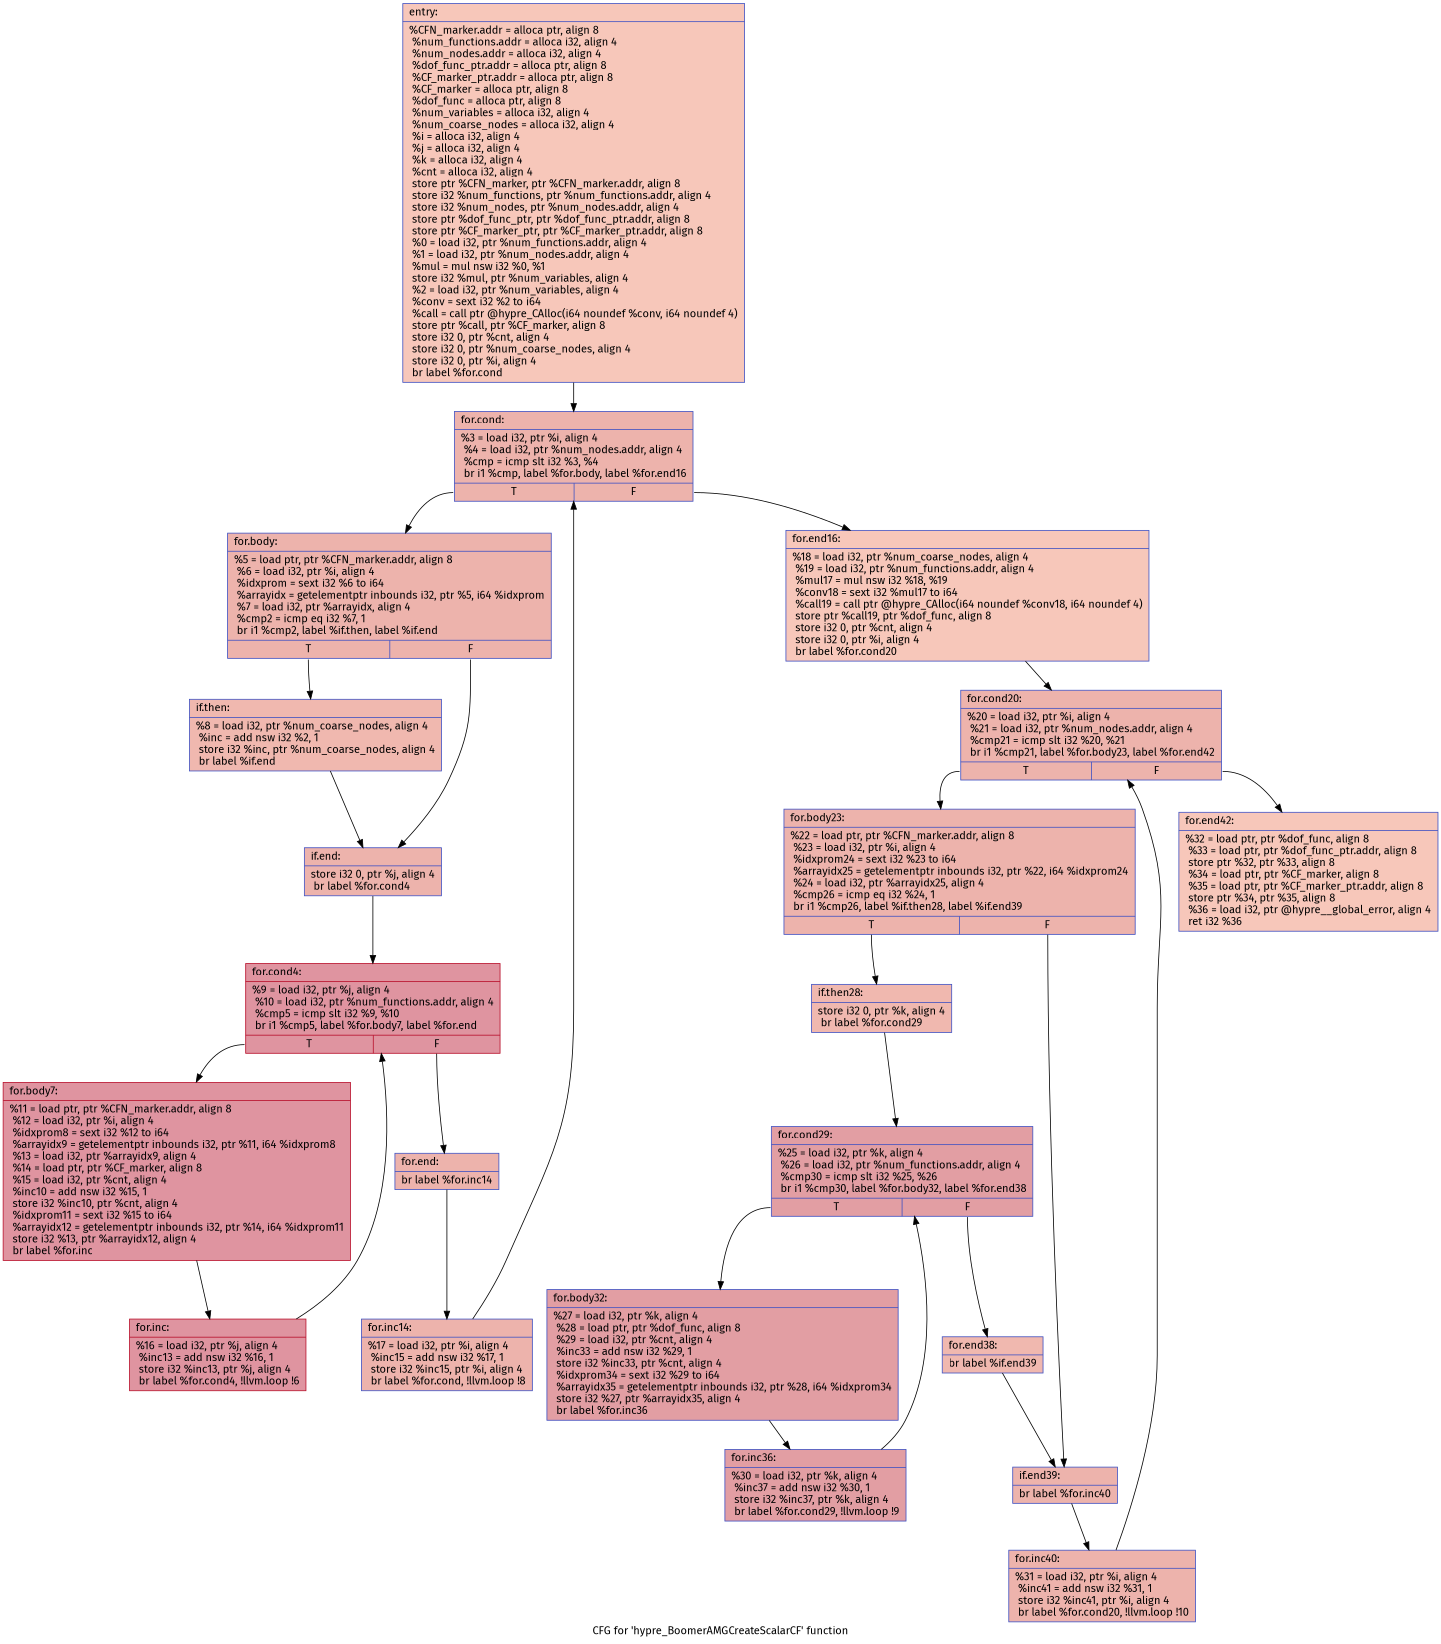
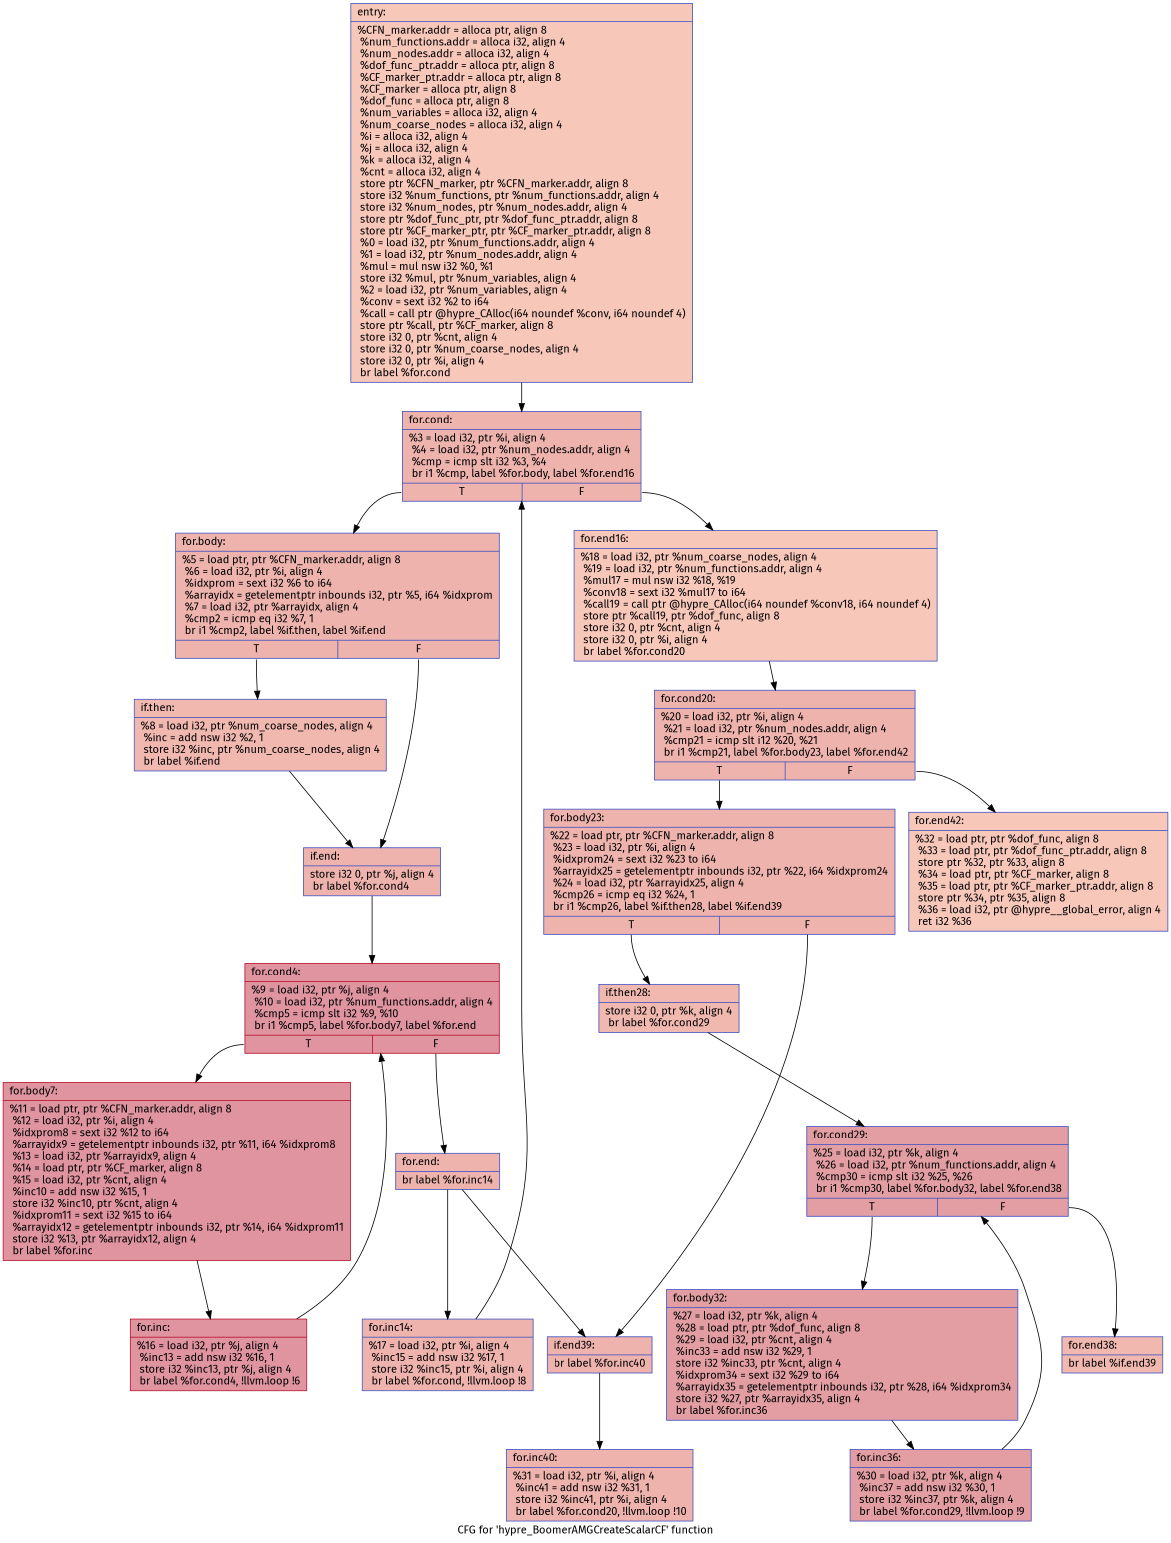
(1046, 741) -> (739, 741)
(1157, 1169) -> none
(1027, 1416) -> (521, 1260)
